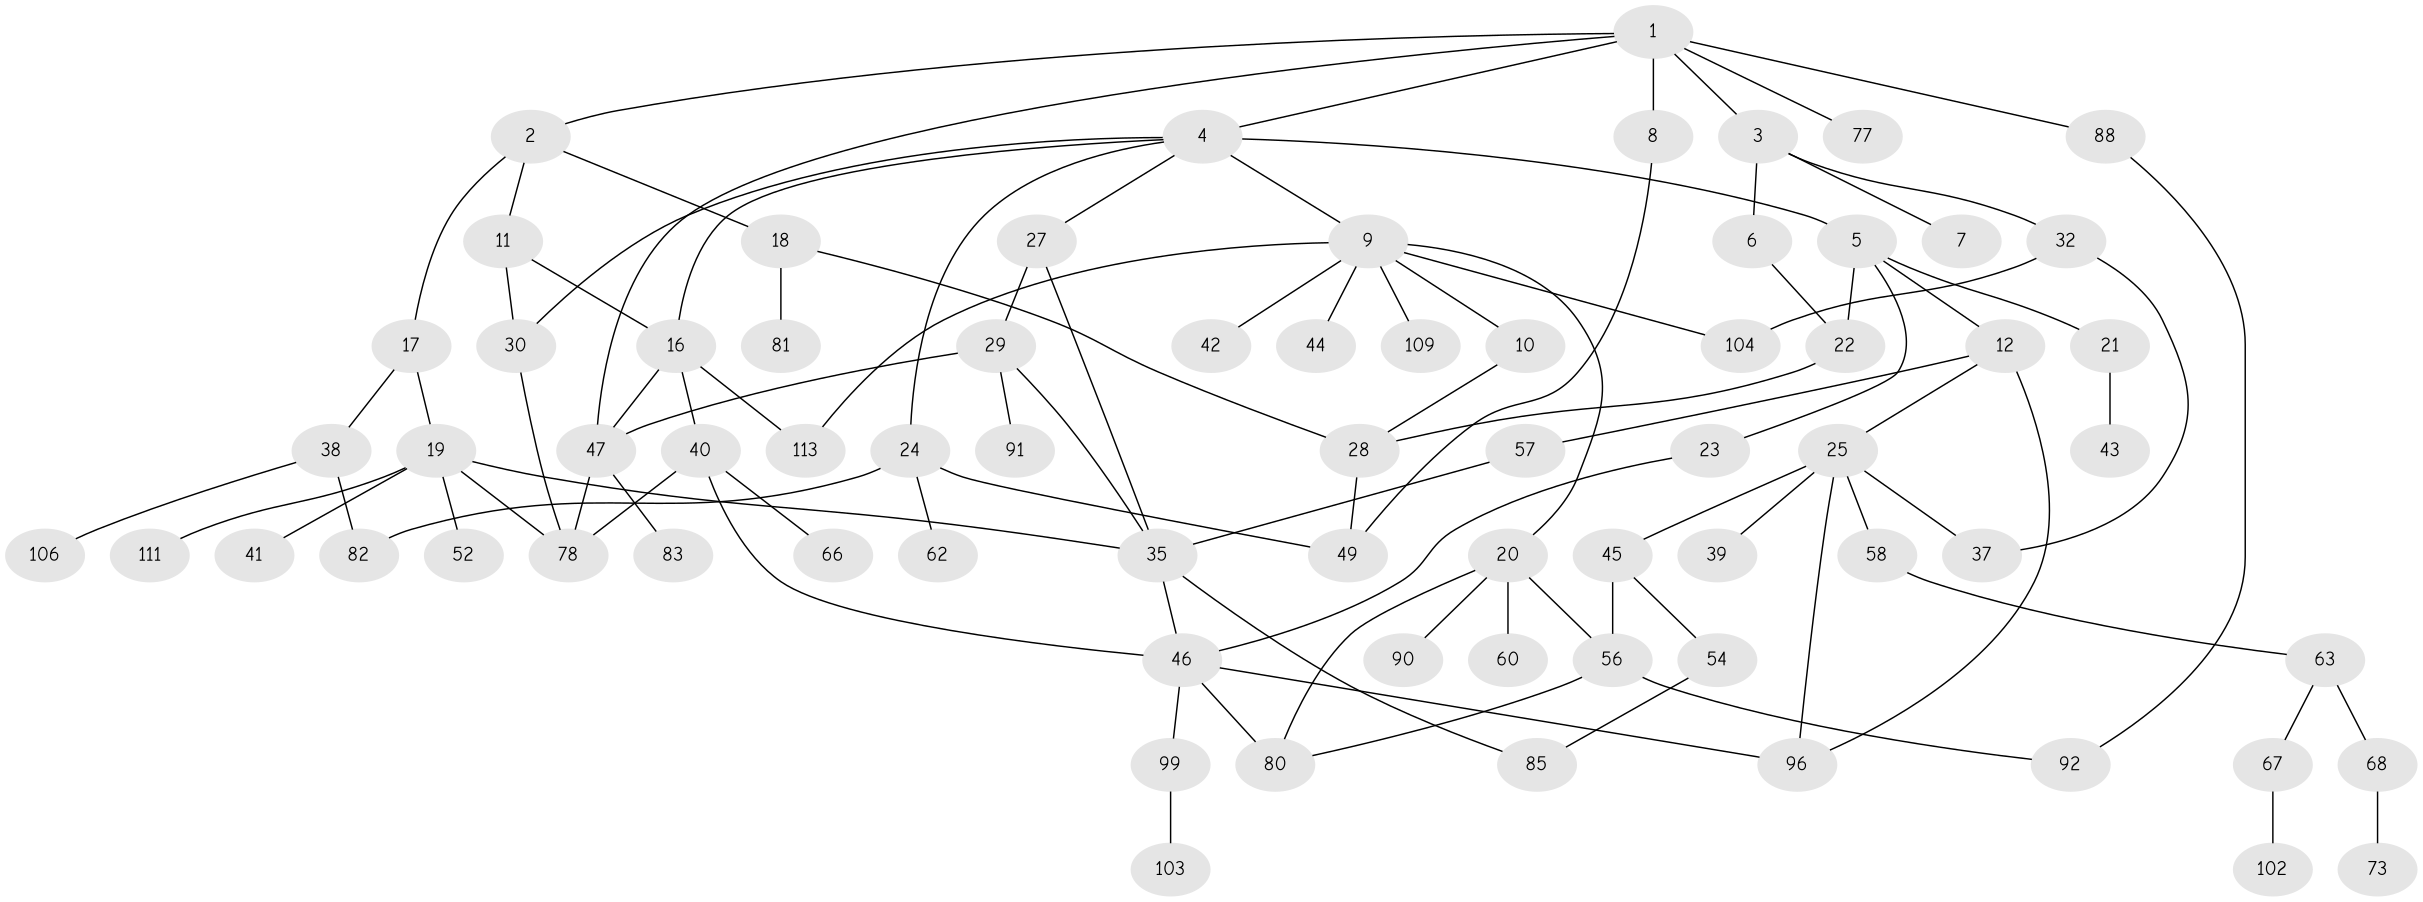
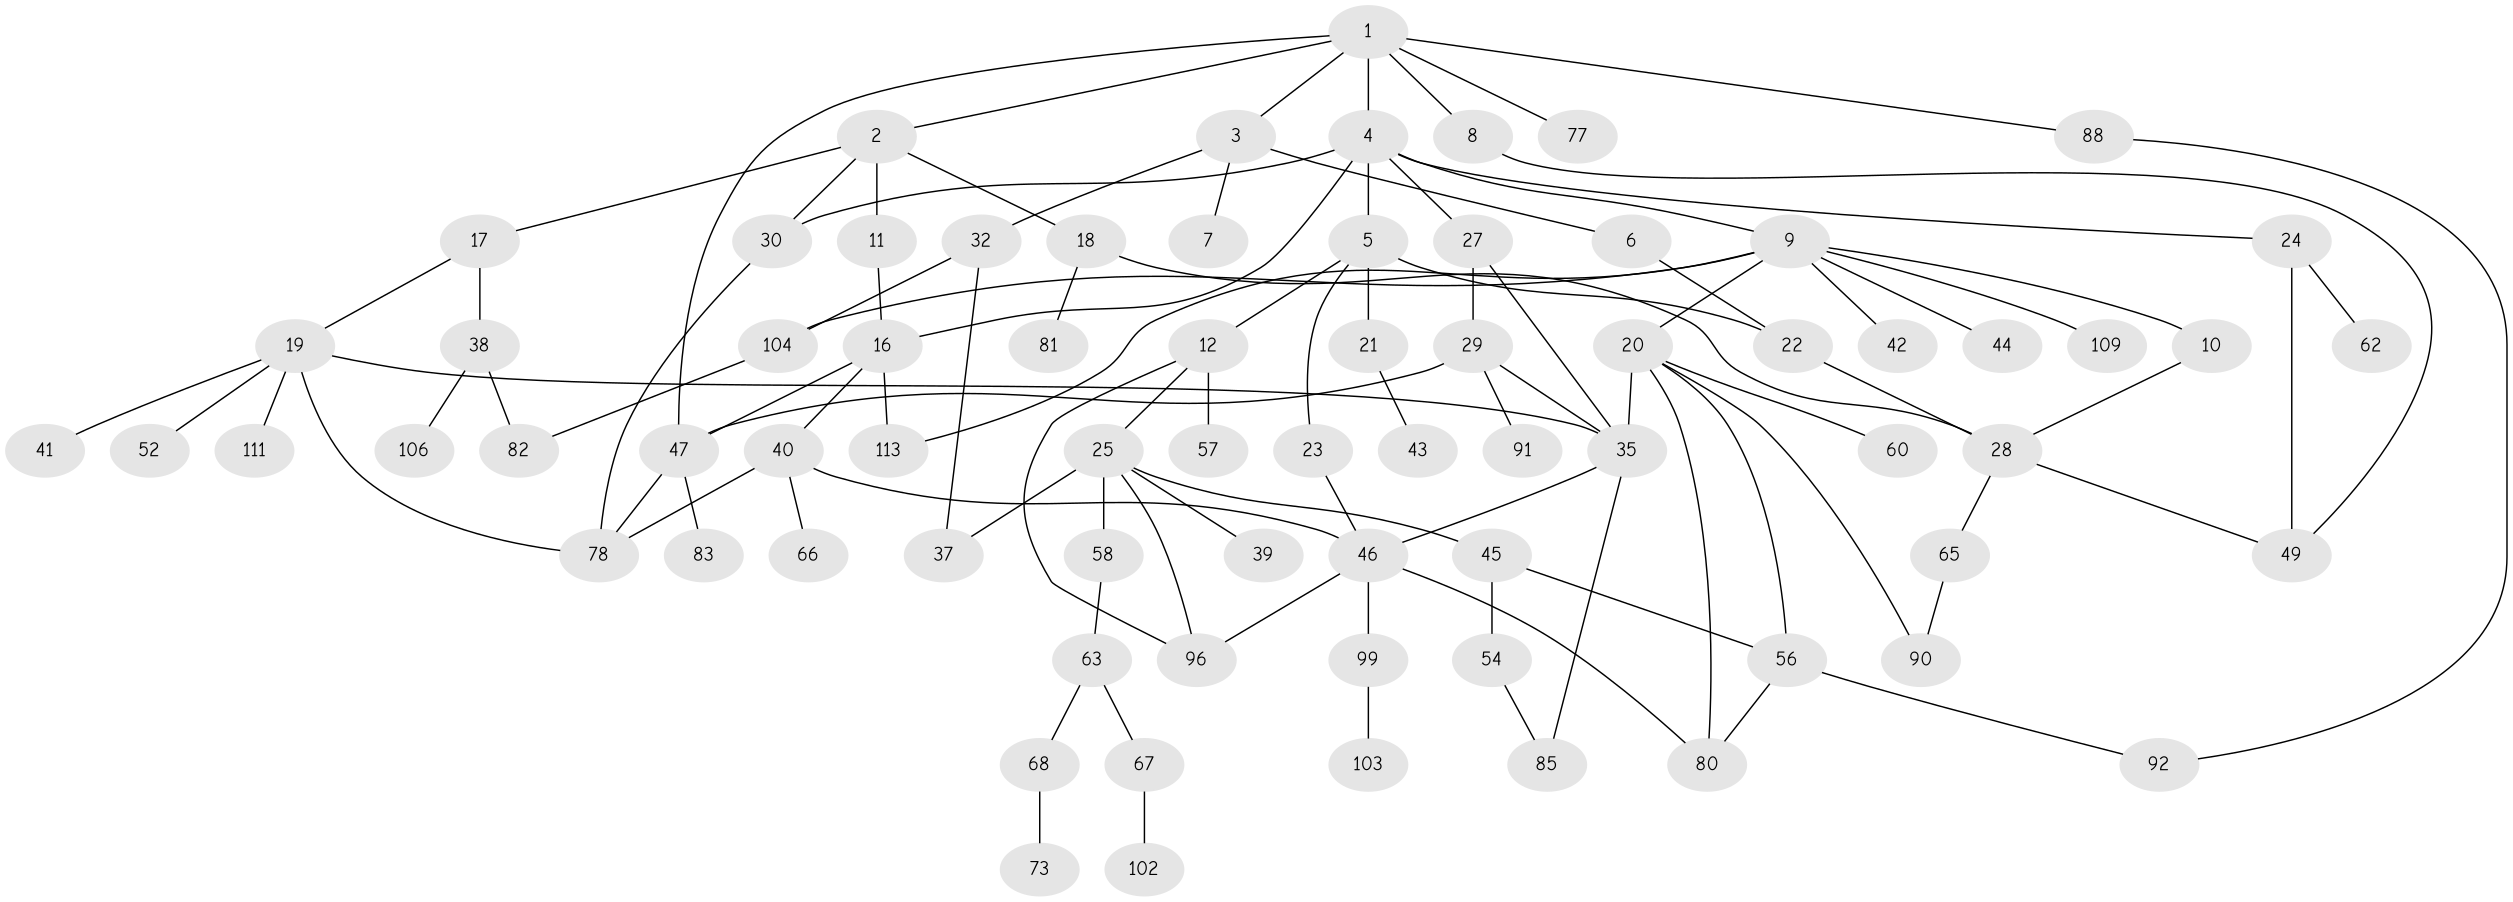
(510, 294) -> (825, 189)
(610, 503) -> (653, 397)
(1341, 503) -> (1630, 399)
none -> (1950, 555)
